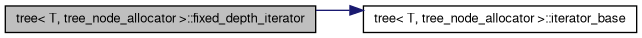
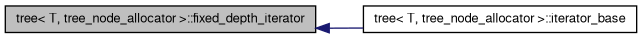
(333, 10) -> (346, 28)
